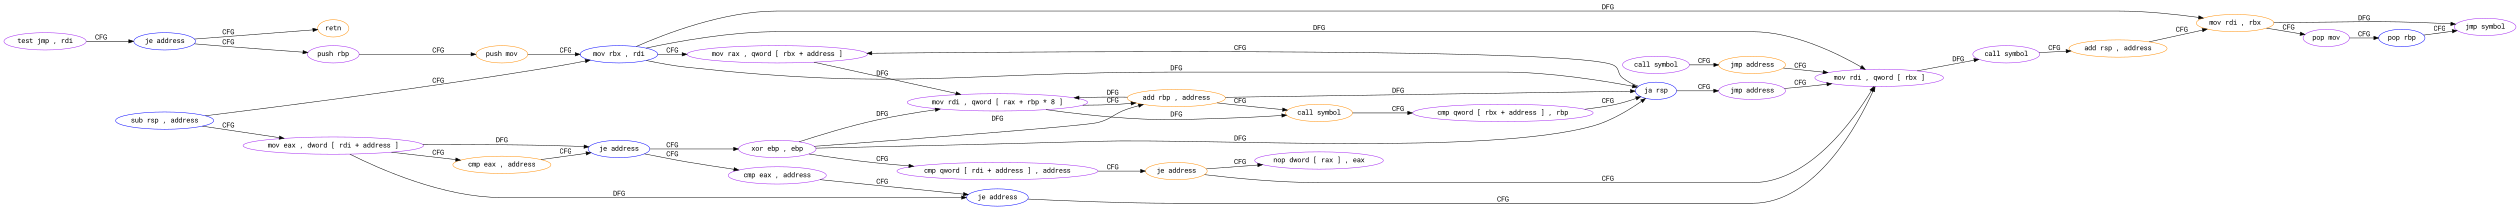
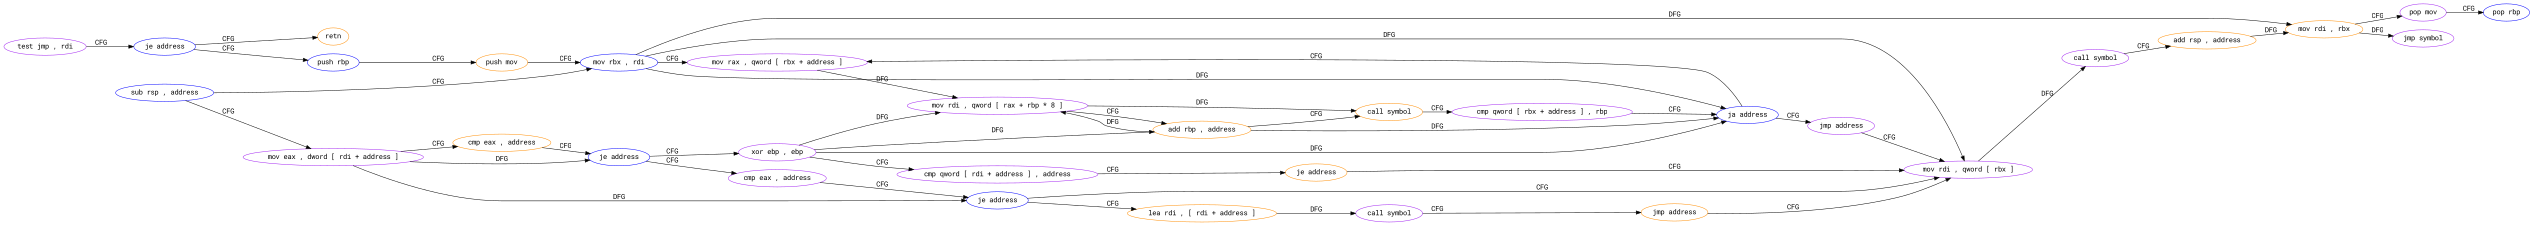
(2182, 30) -> (2271, 31)
(2438, 33) -> none
(333, 54) -> (333, 62)
(1656, 91) -> (1747, 115)
(1319, 161) -> none
none -> (1202, 213)
